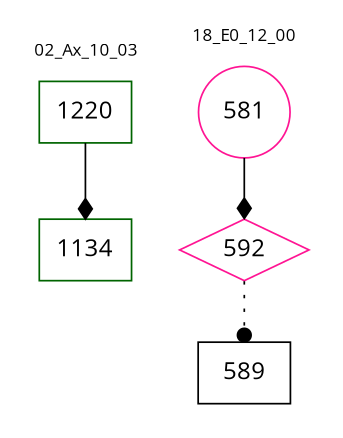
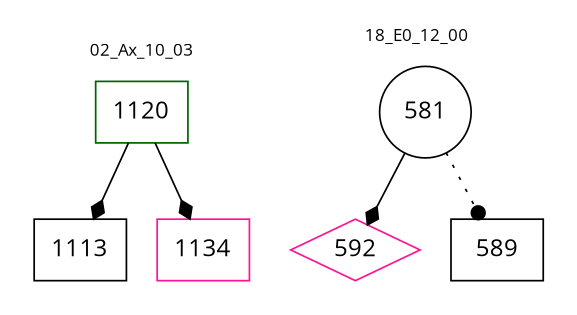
(85, 112) -> (142, 112)
(244, 112) -> (425, 112)
none -> (80, 250)
(85, 250) -> (203, 250)
(244, 305) -> (460, 180)
